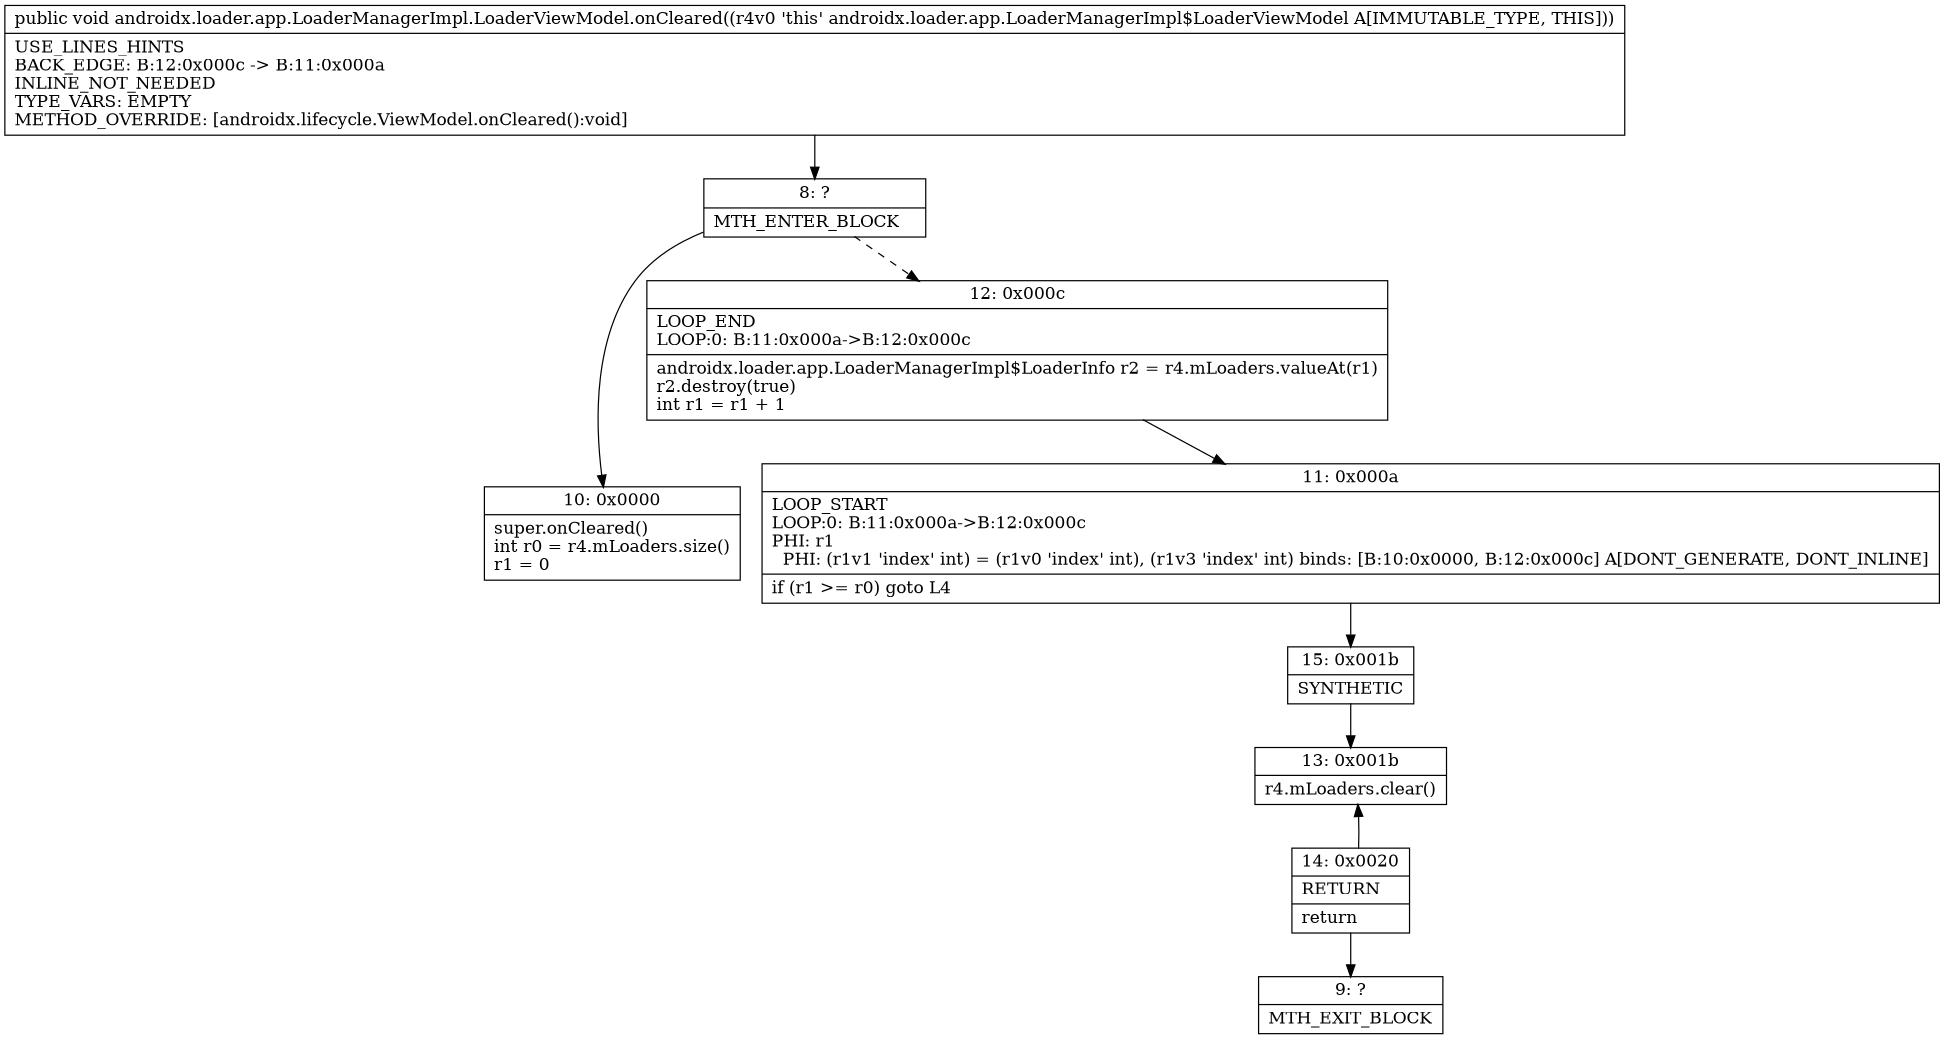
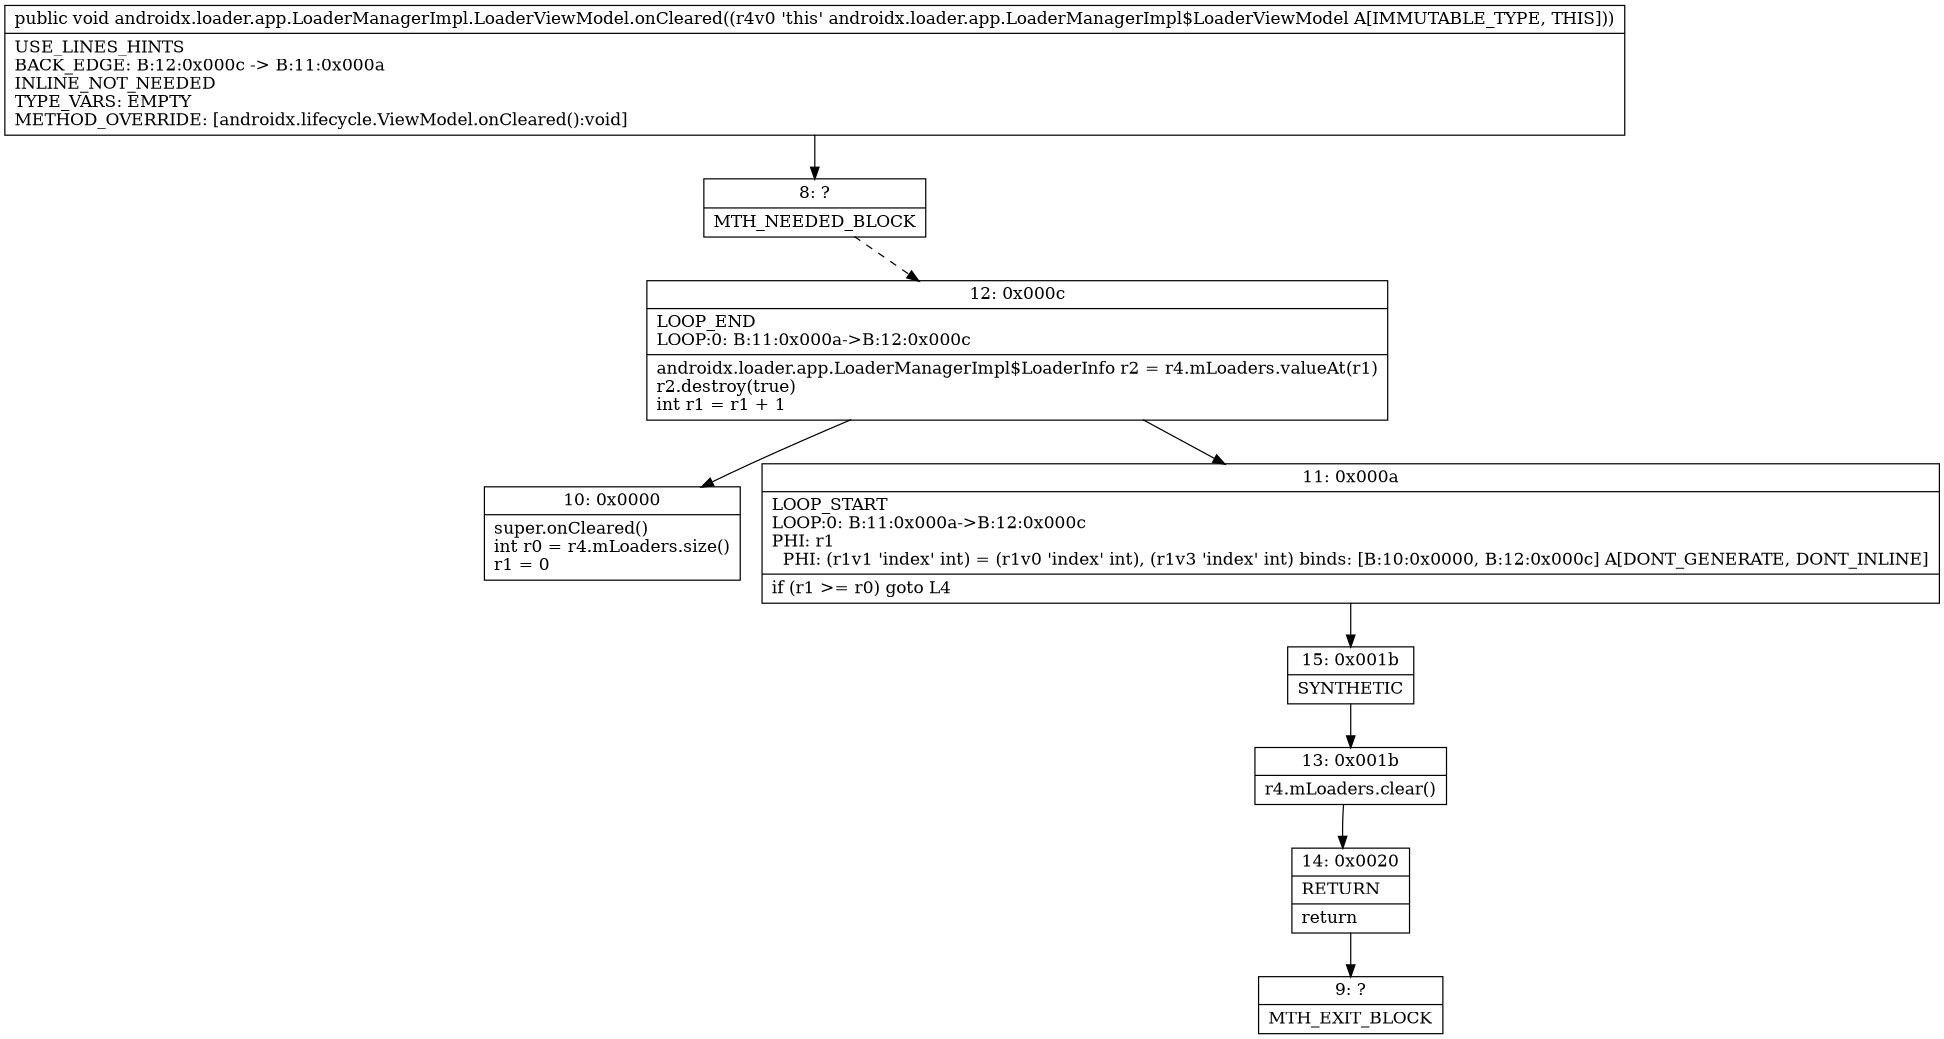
(807, 222) -> (815, 222)
(610, 333) -> (781, 450)
(1359, 833) -> (1343, 820)
